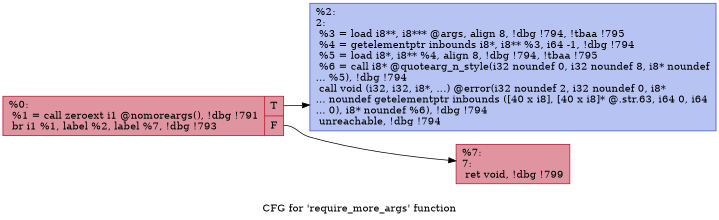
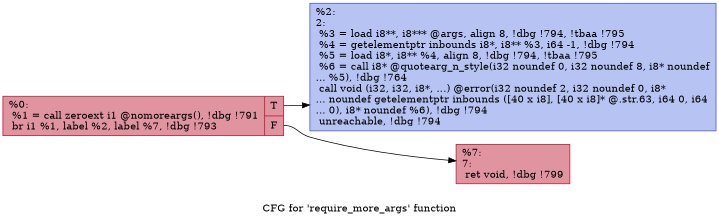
(362, 78) -> (362, 78)
